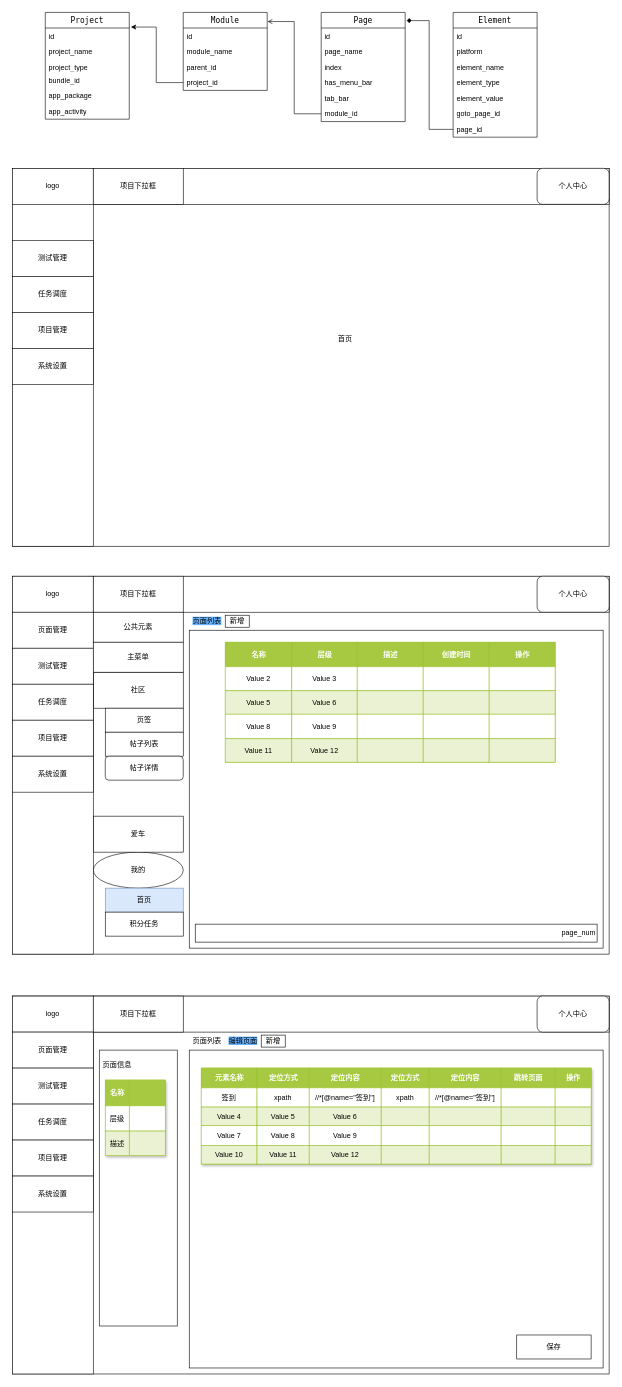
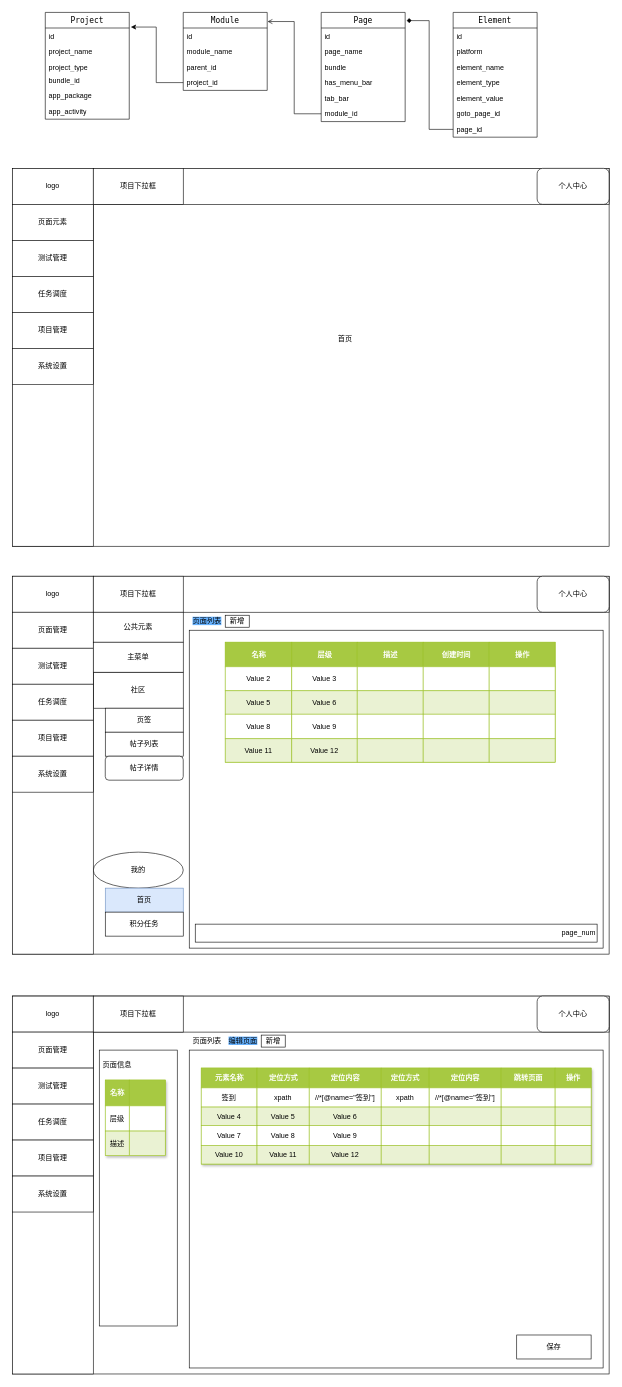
(334, 68) -> (336, 68)
none -> (53, 222)
(138, 834) -> none
